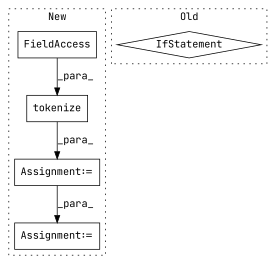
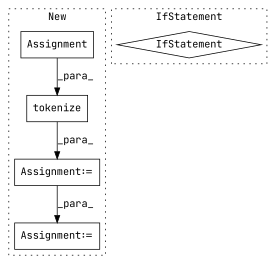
(189, 17) -> (189, 17)
(57, 45) -> (57, 45)
